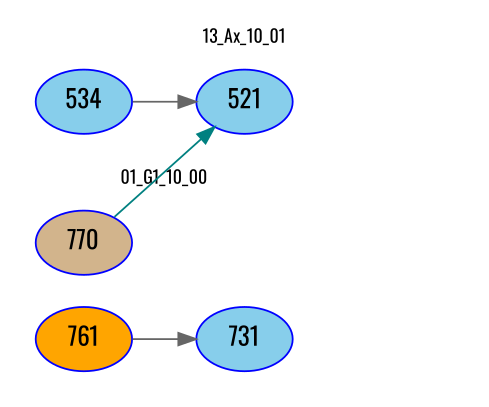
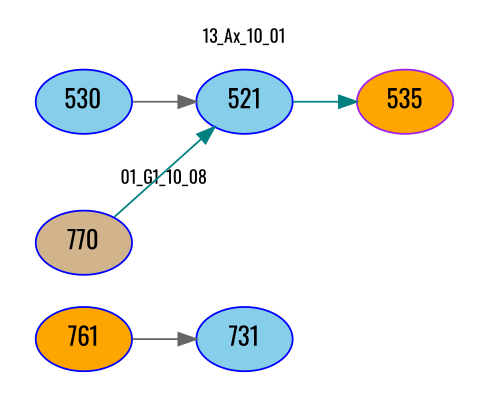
(84, 102) -> (84, 102)
none -> (405, 102)
(164, 179) -> (164, 179)
